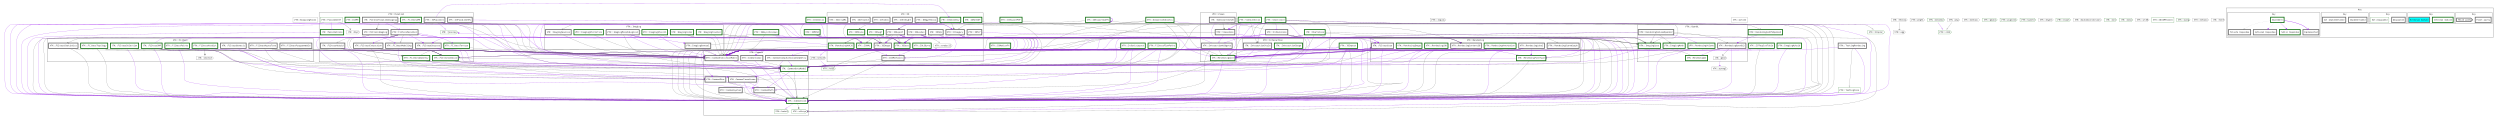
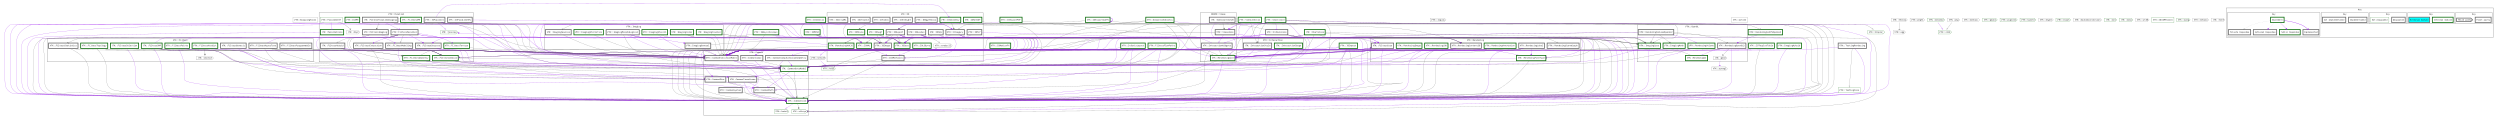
(1218, 14) -> (1218, 14)
